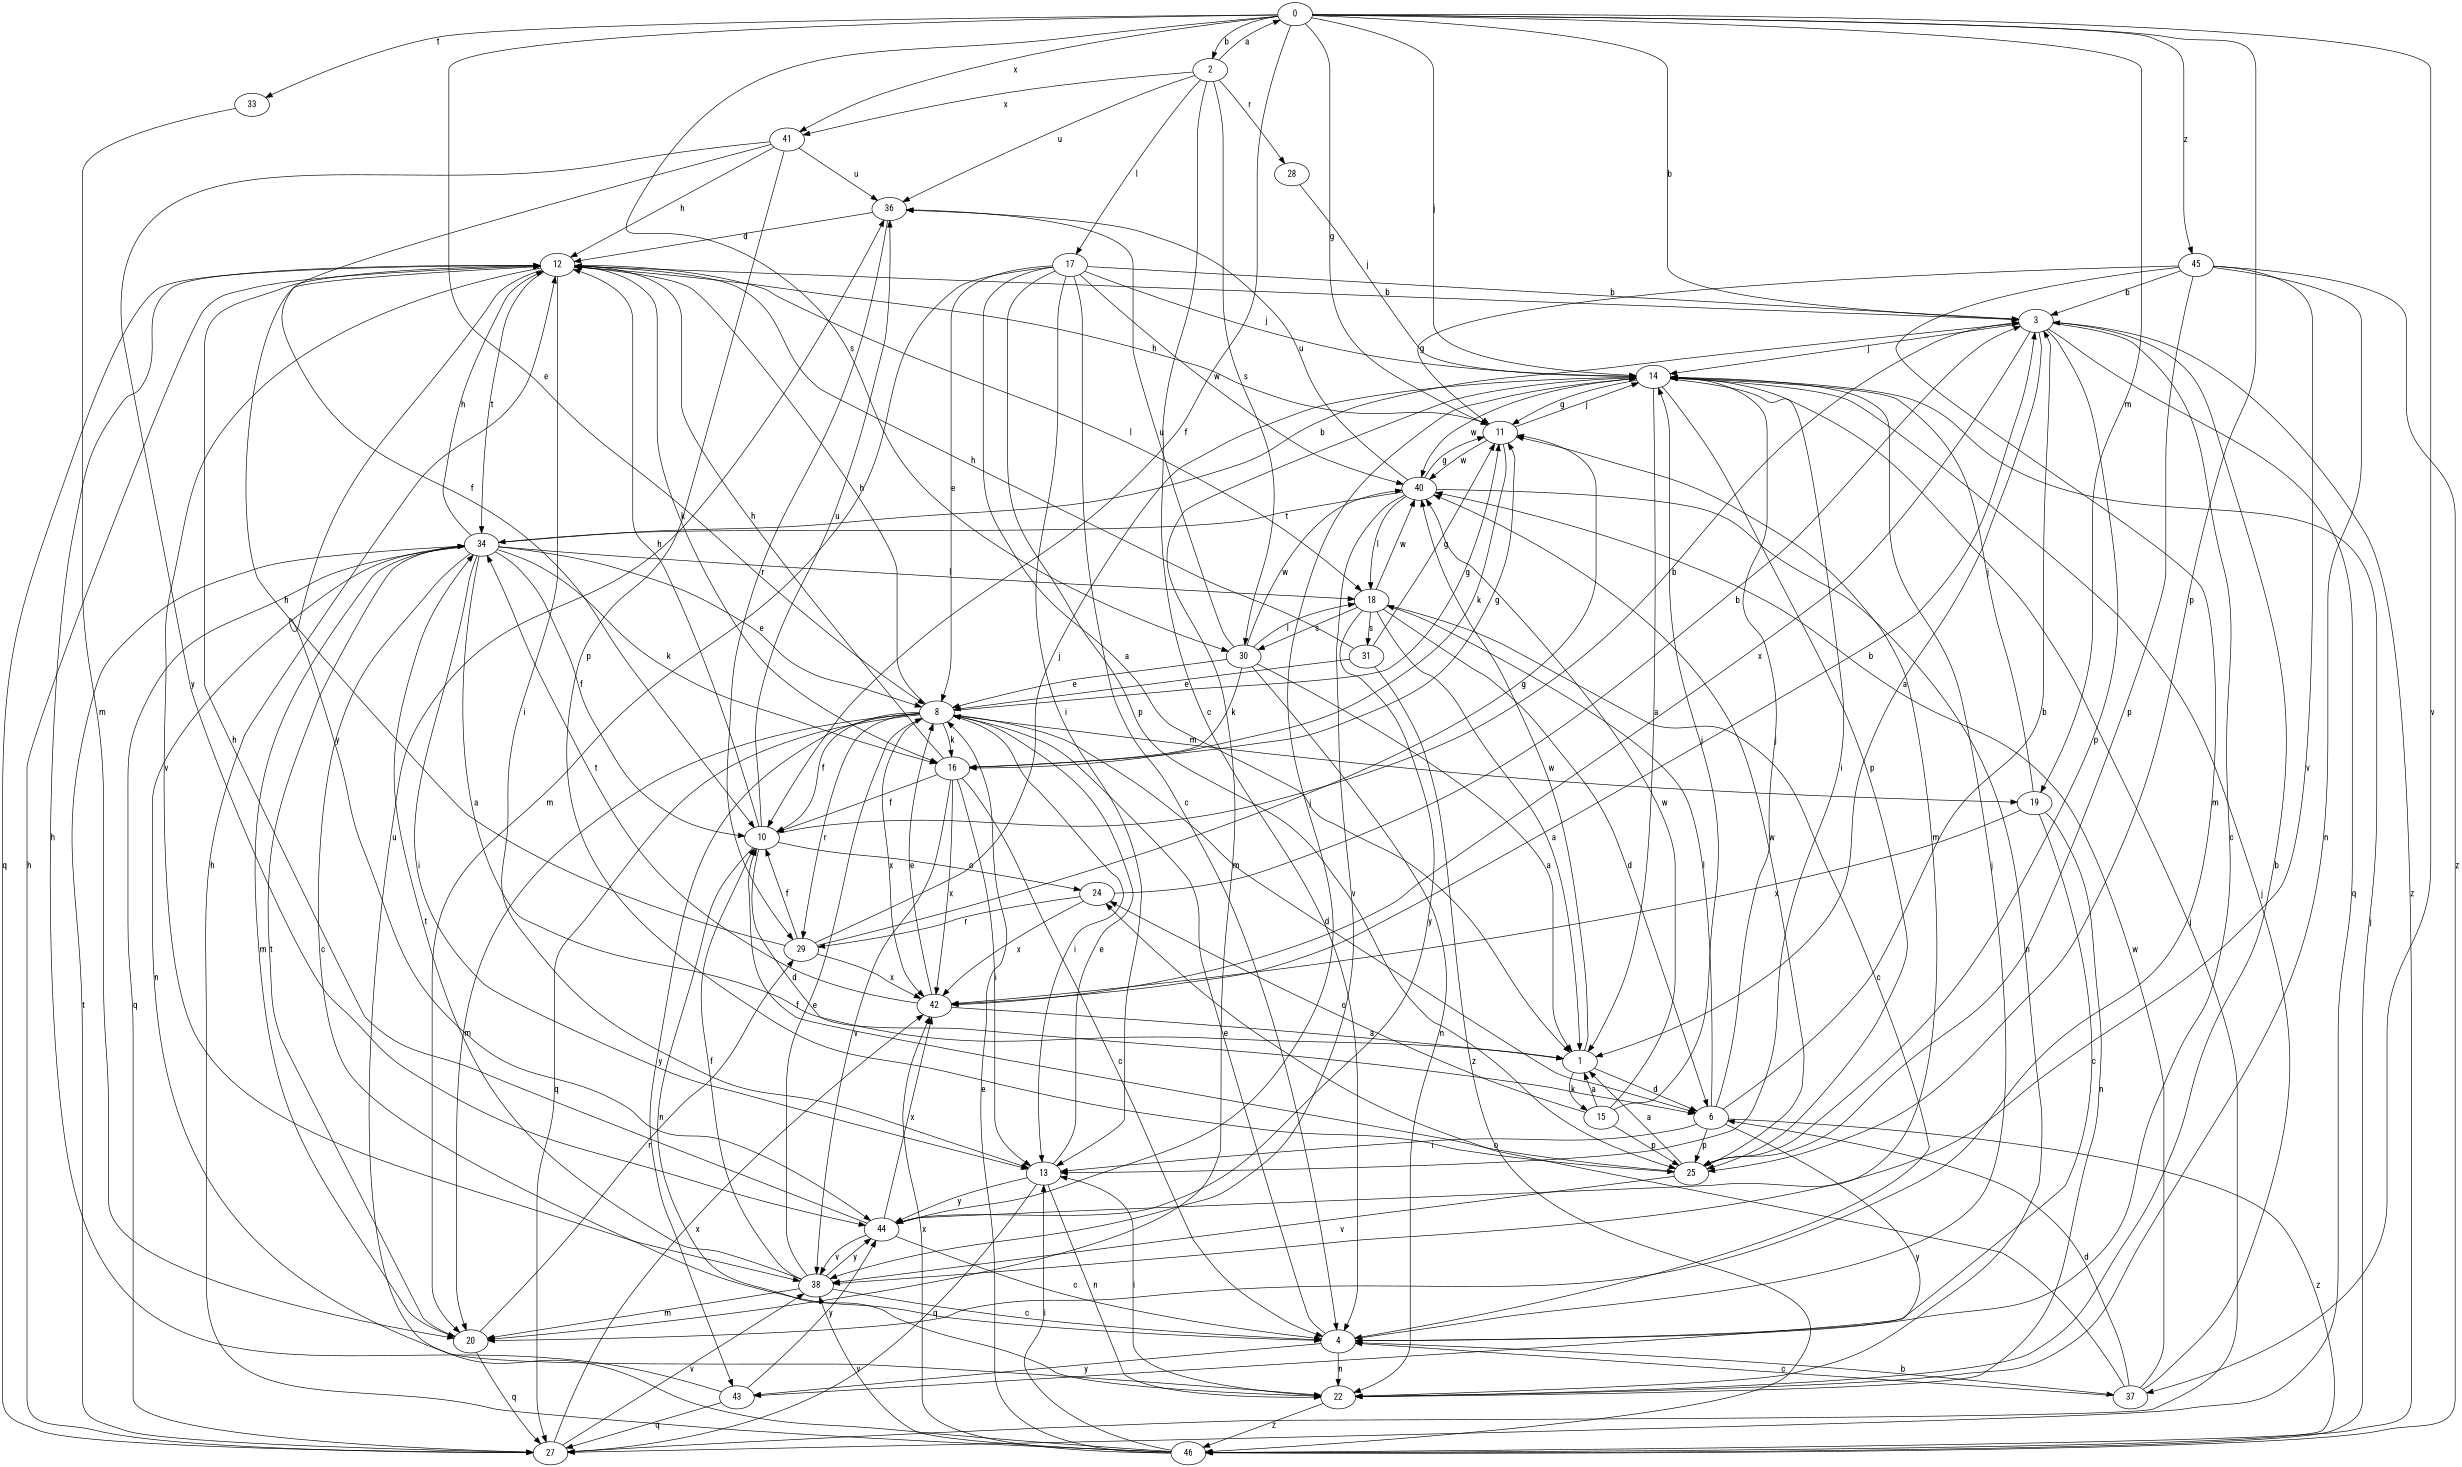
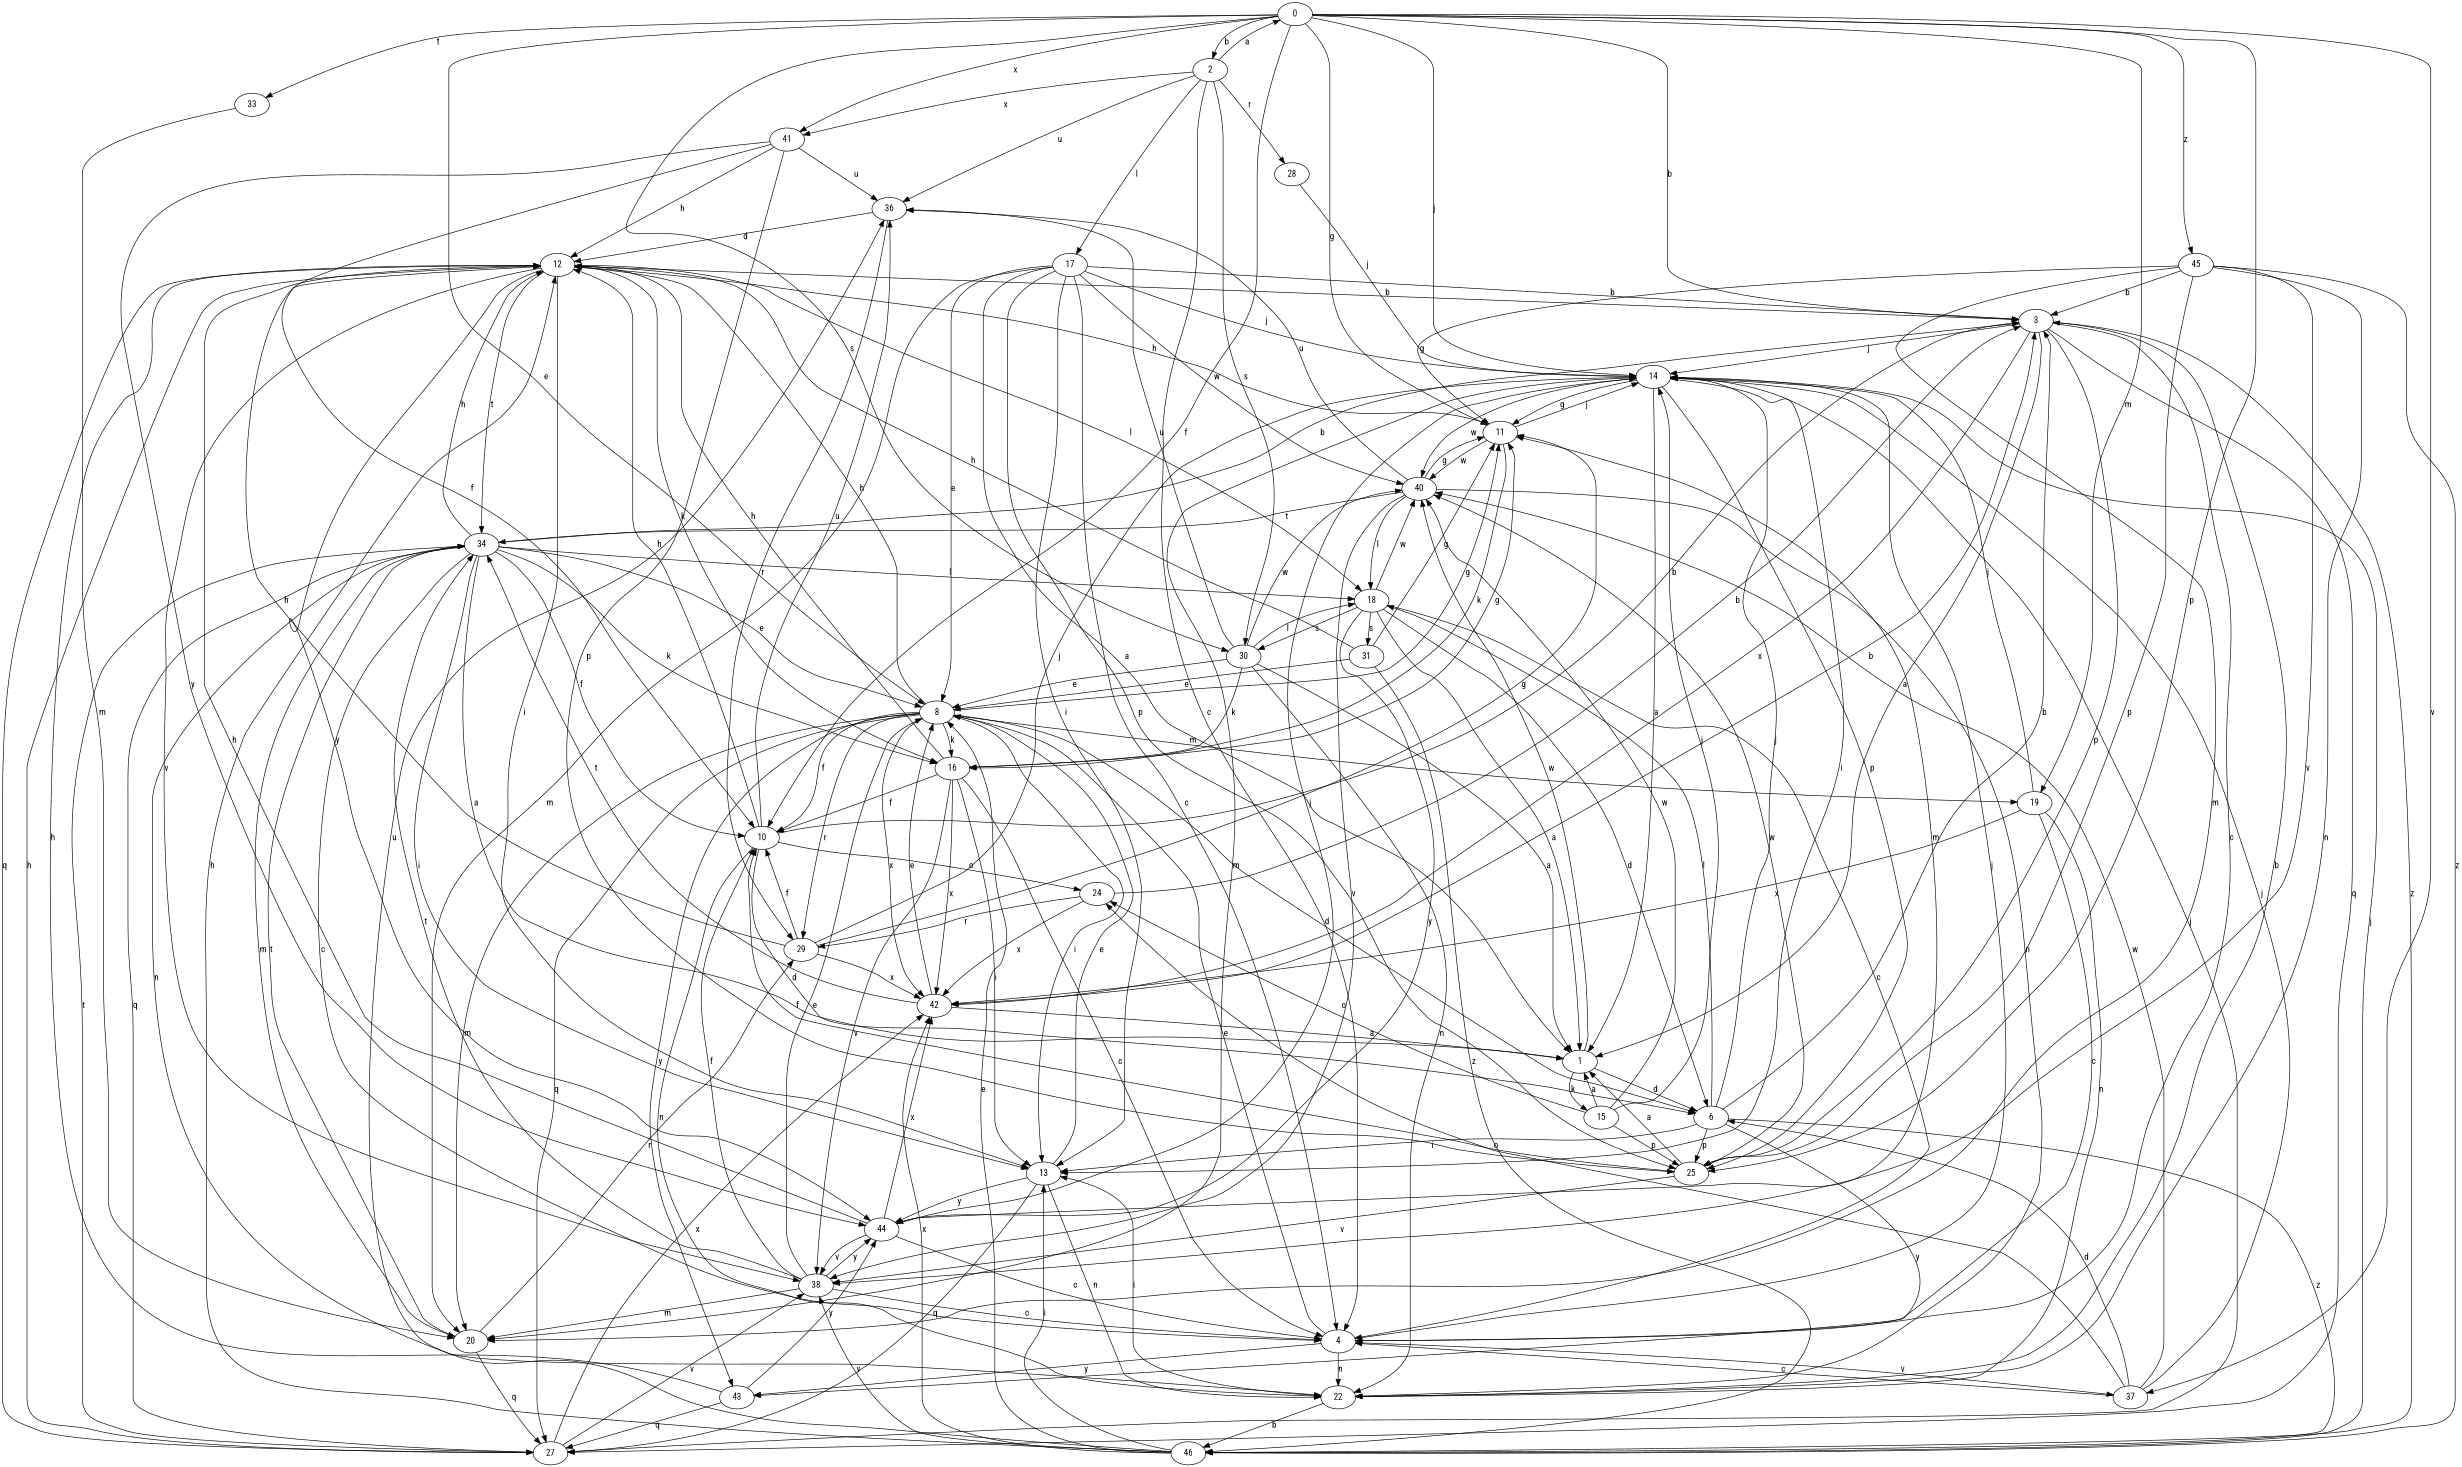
(1903, 1369) -> (1903, 1369)
(1274, 1425) -> (1274, 1425)
